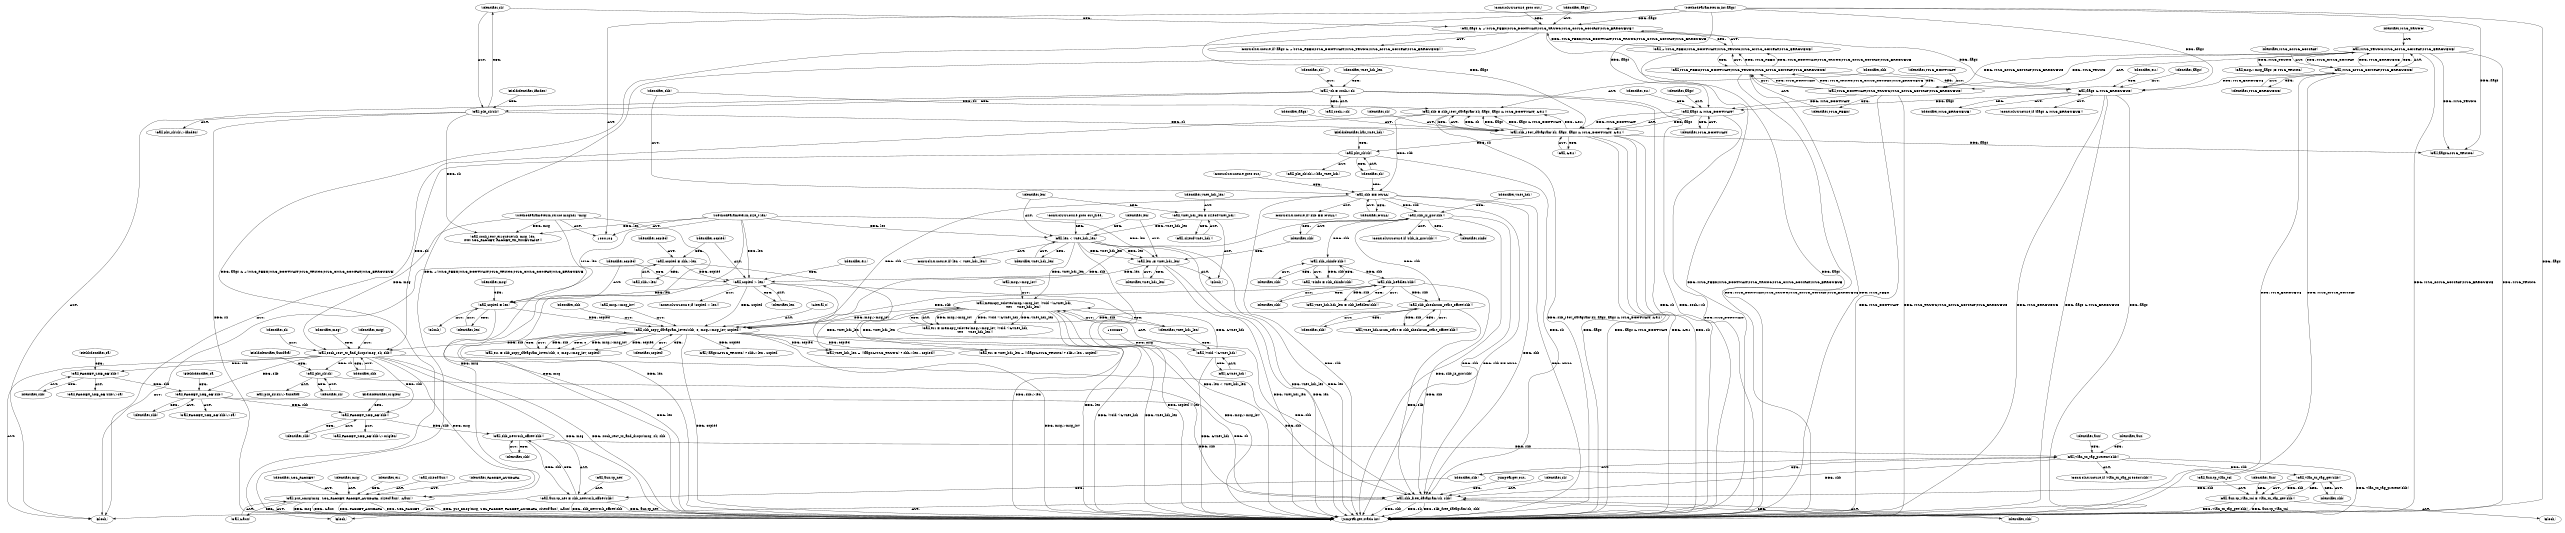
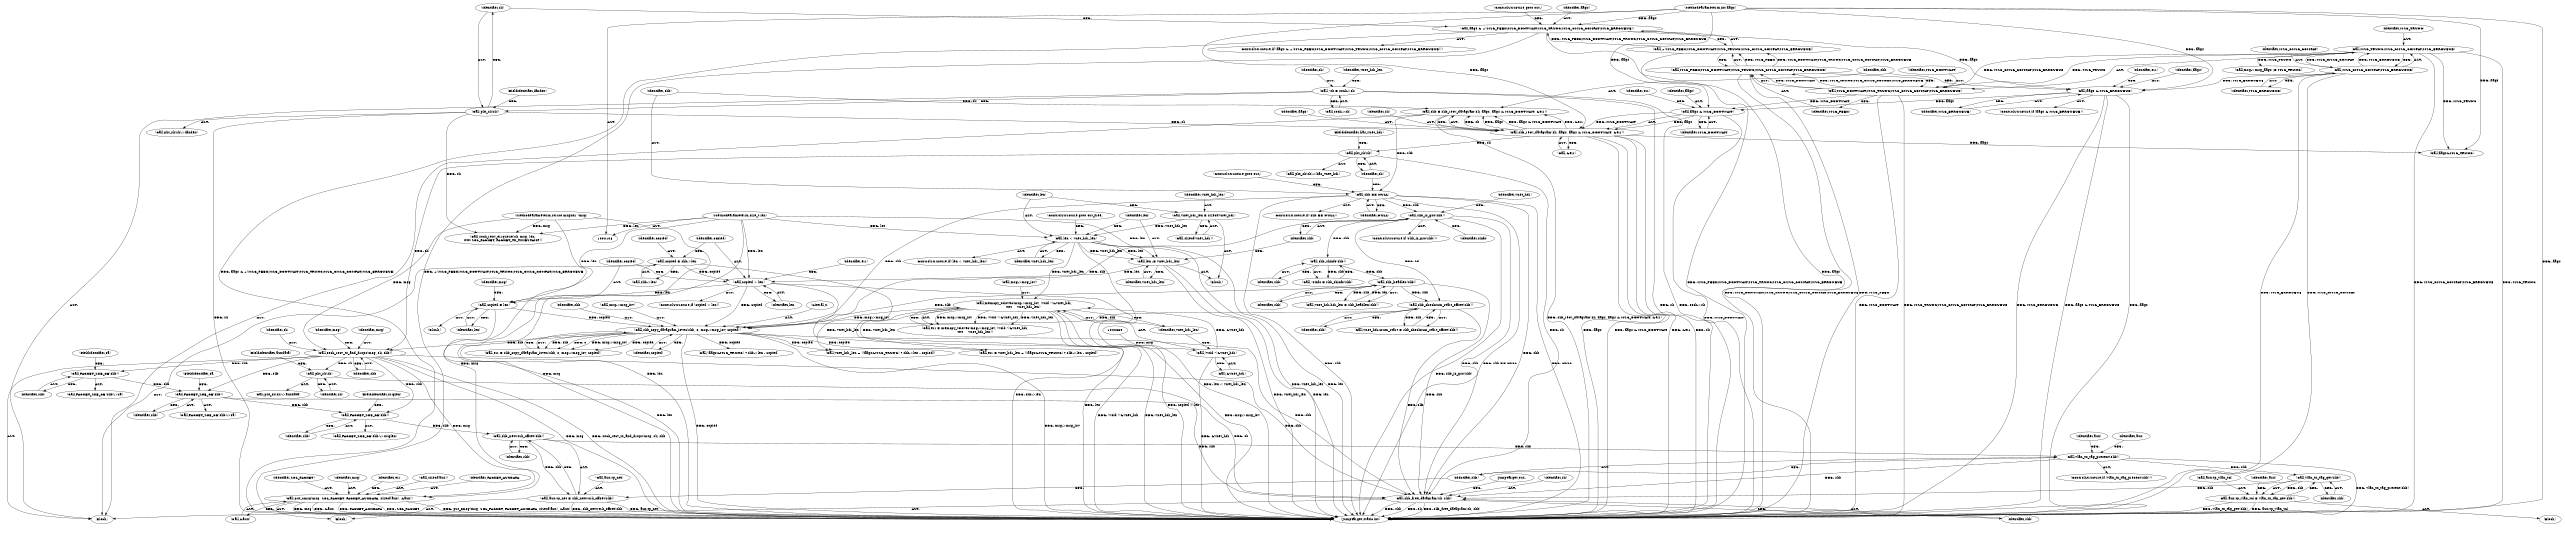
(574, 228) -> none
(1442, 231) -> (1452, 228)
(589, 262) -> (589, 262)
(1412, 262) -> (1412, 262)
(1380, 293) -> (1380, 293)
